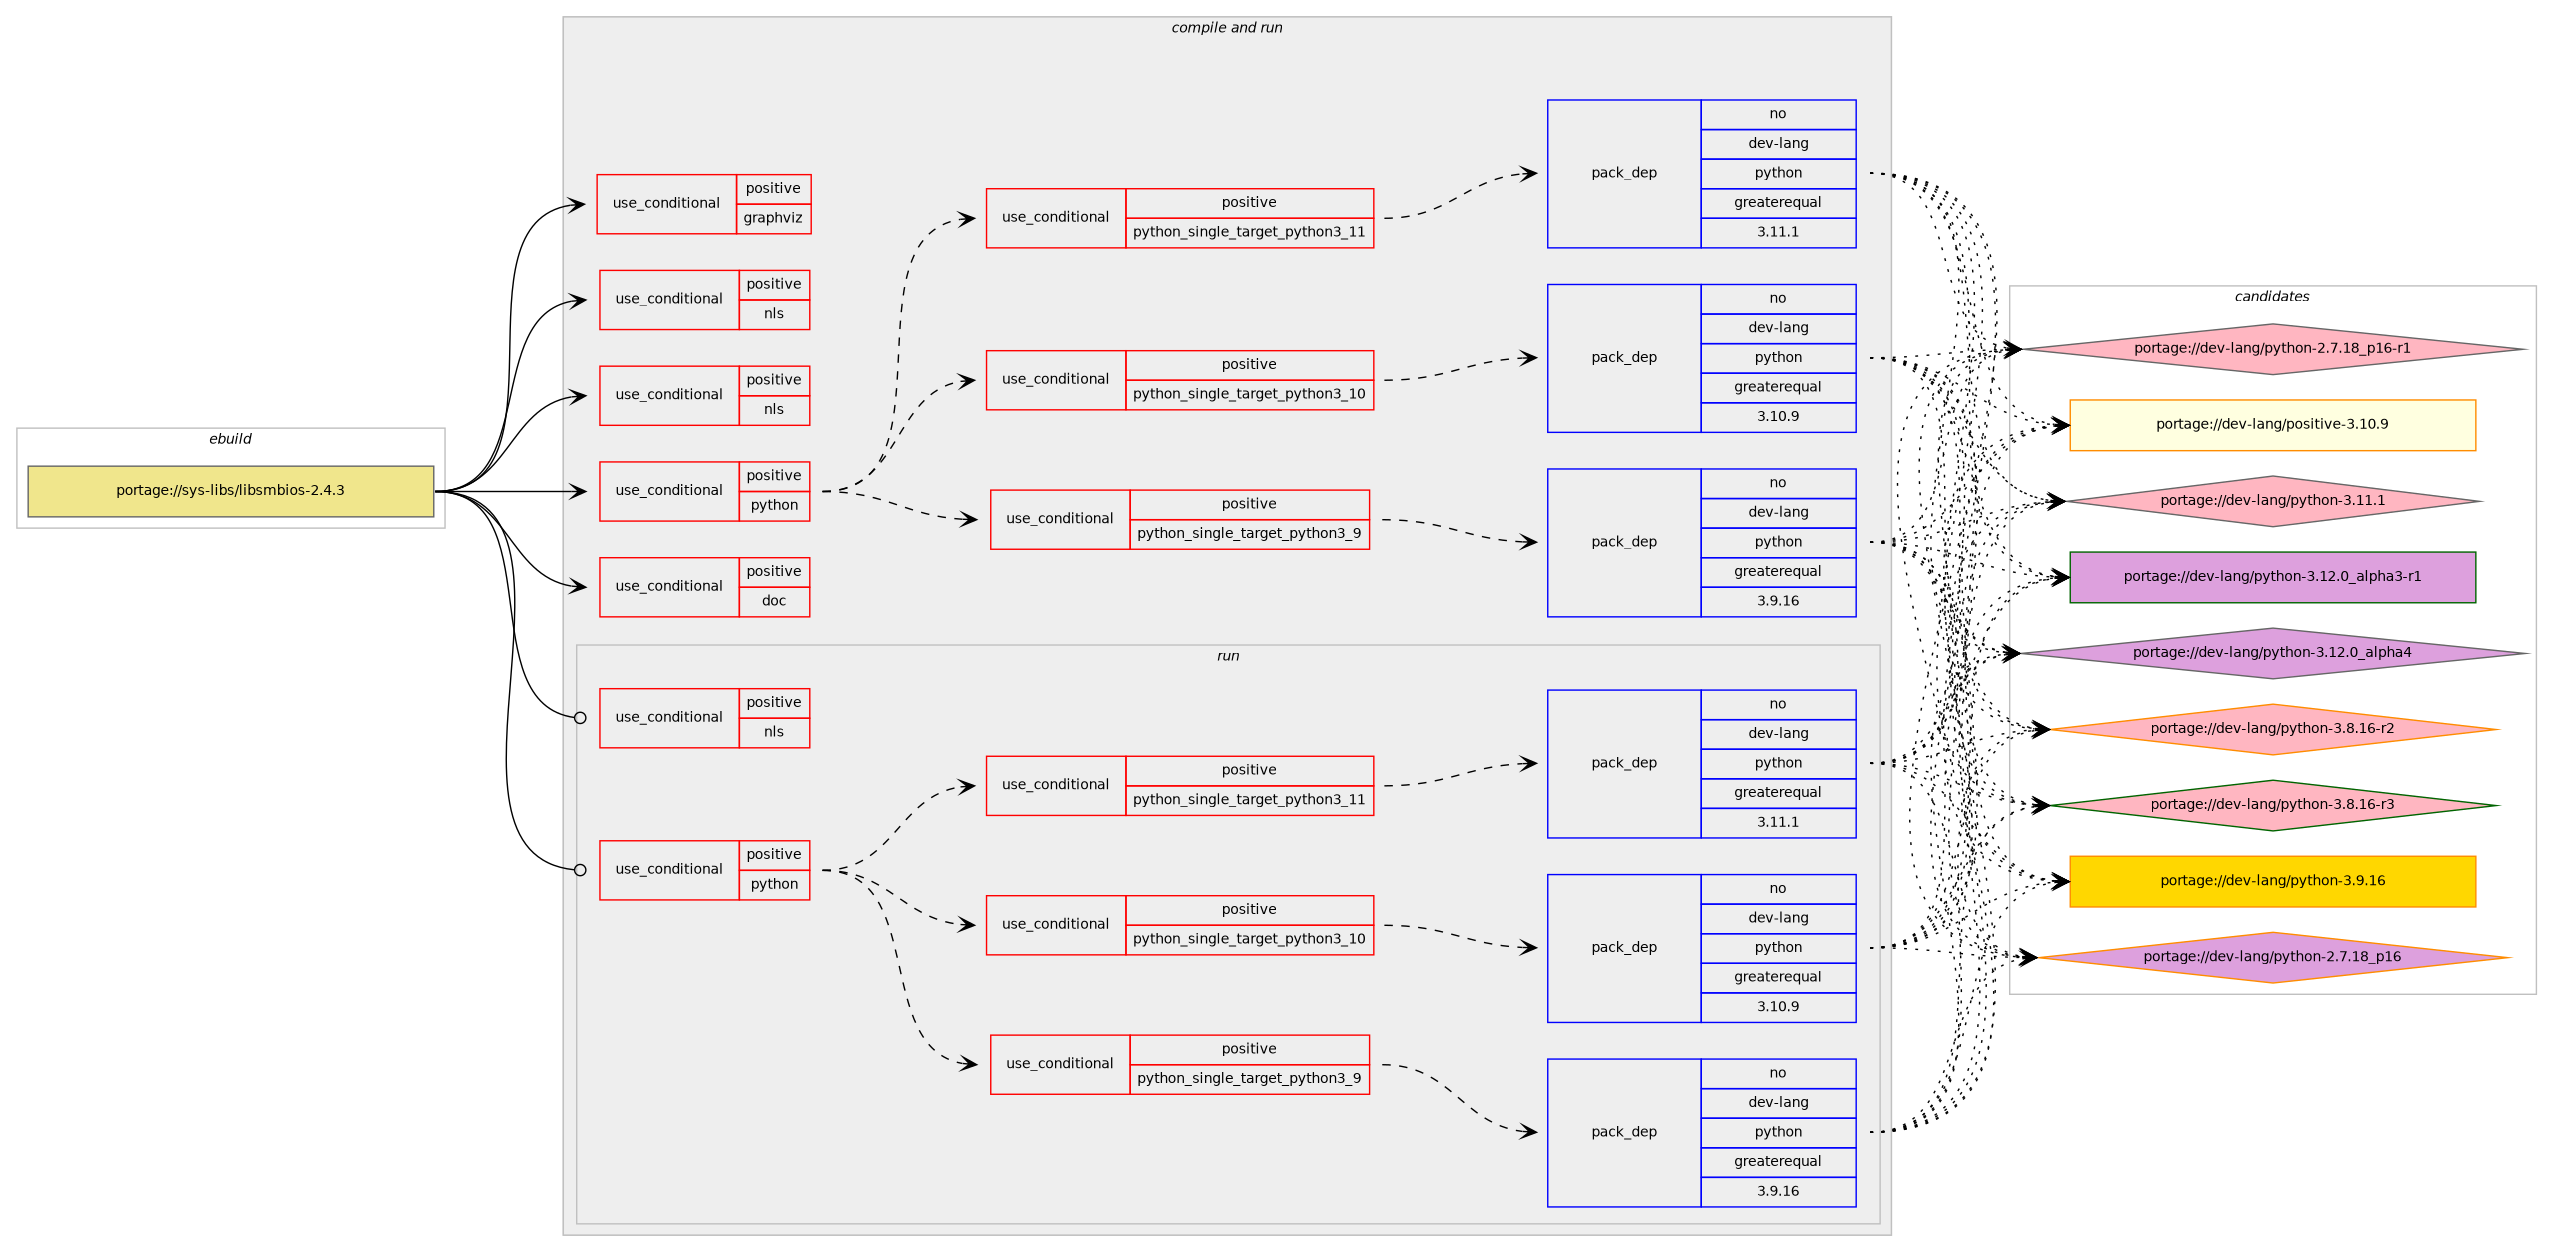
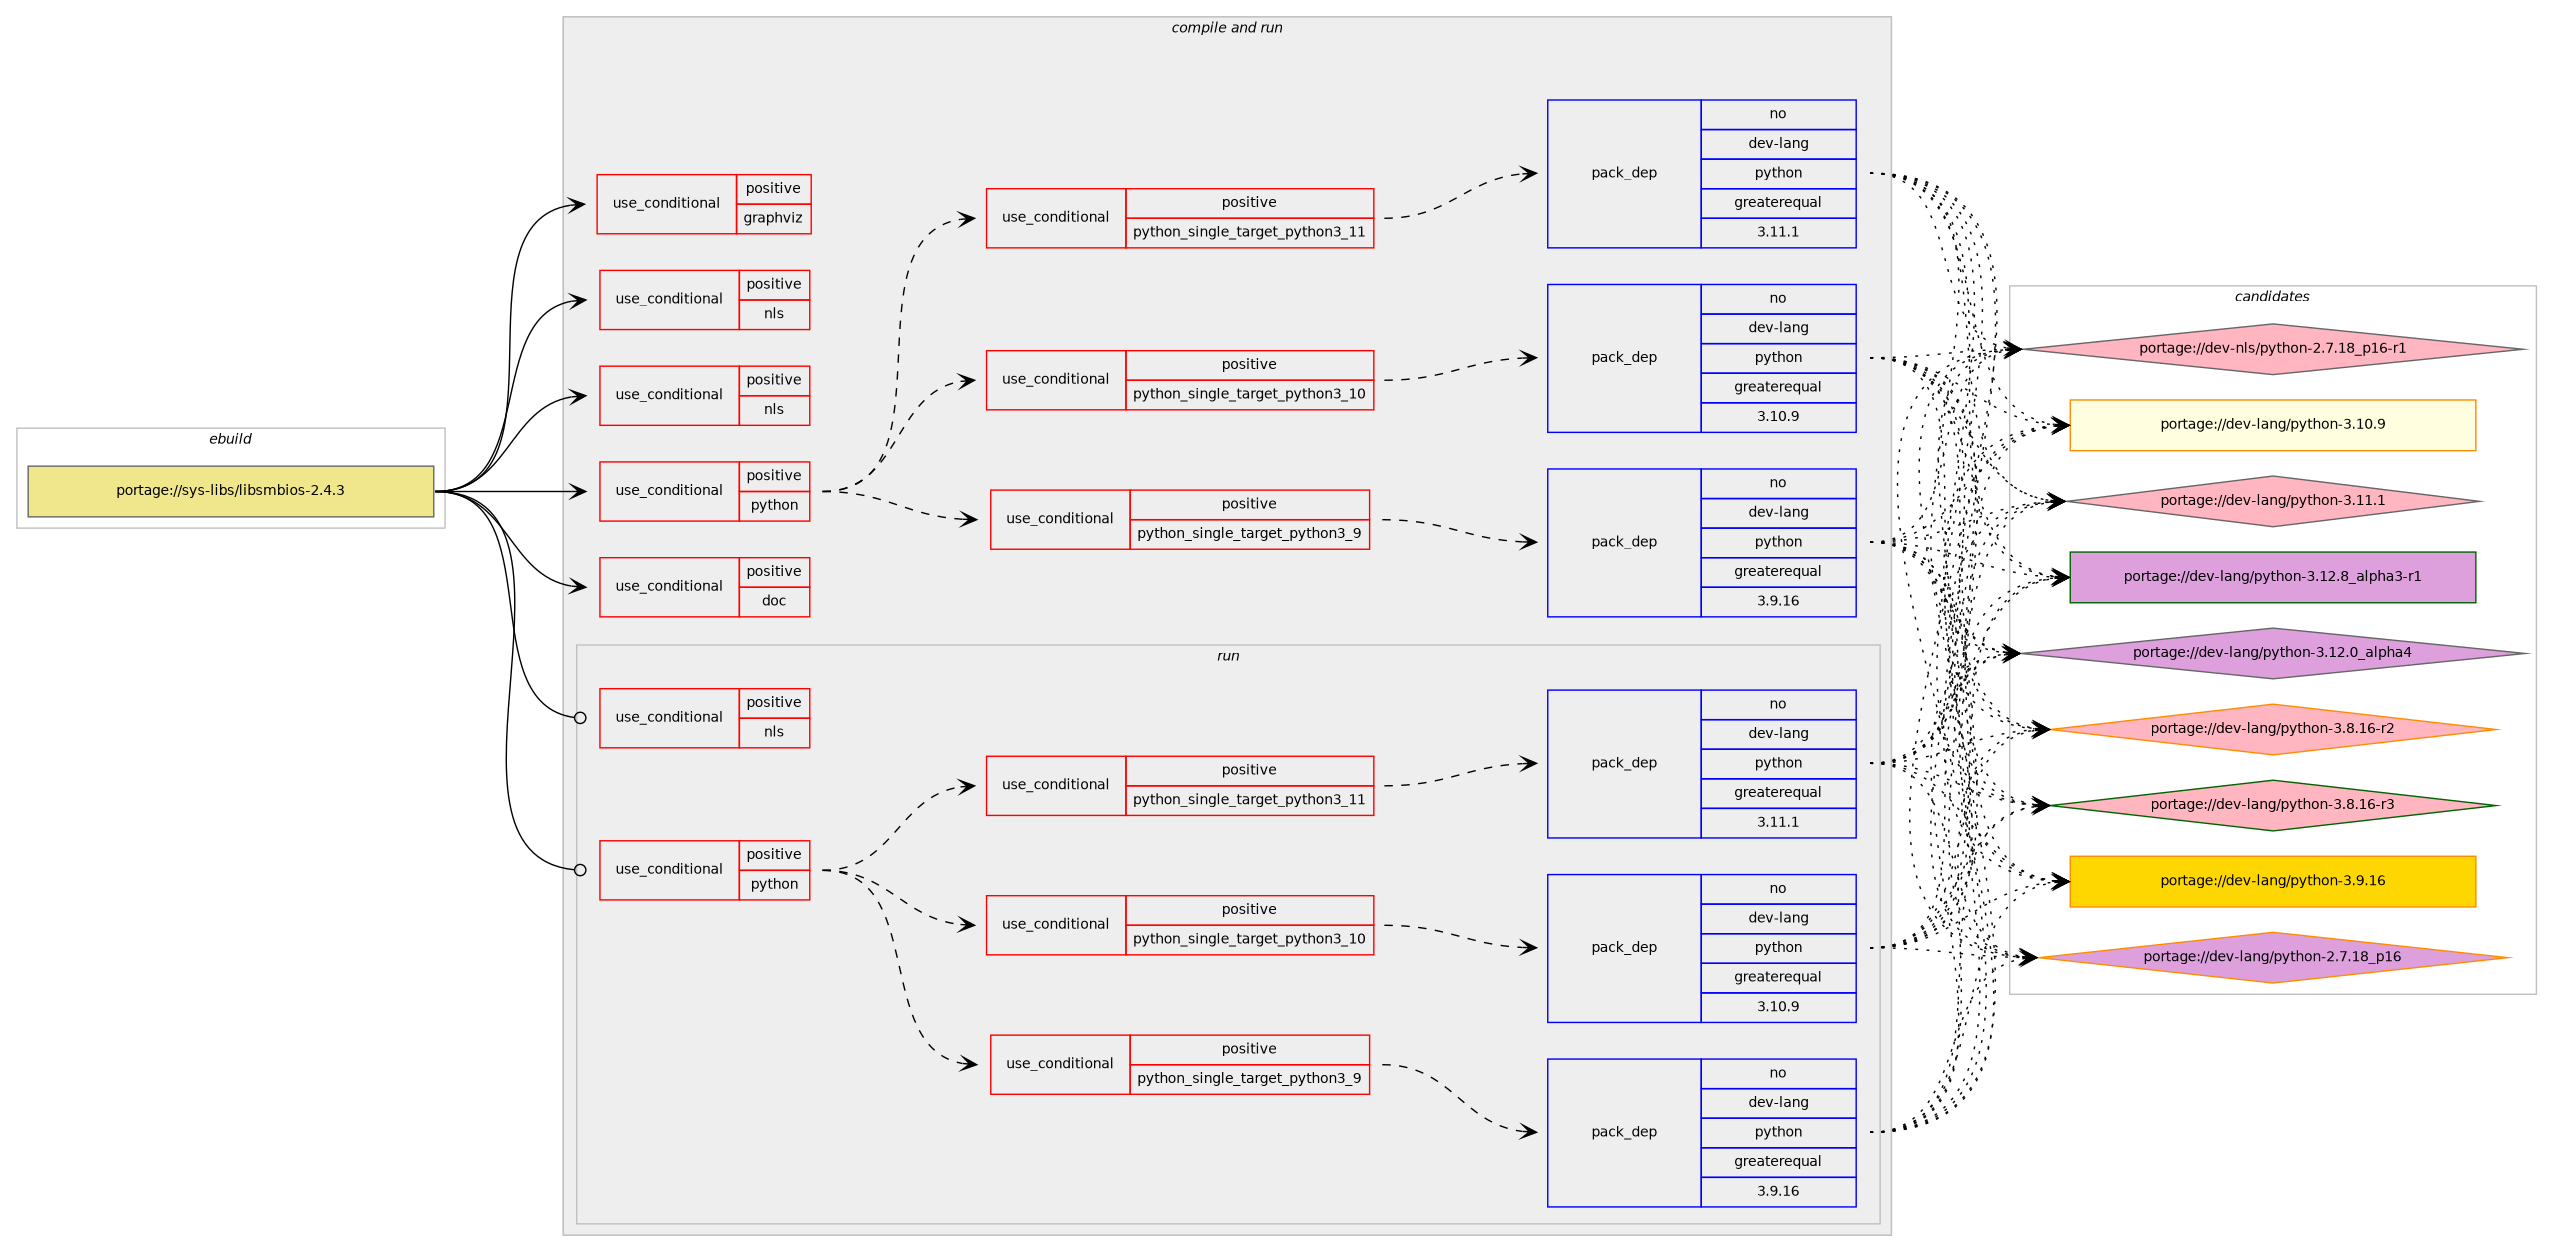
(2273, 349) -> (2273, 349)
(2273, 425) -> (2273, 425)
(2273, 577) -> (2273, 577)
